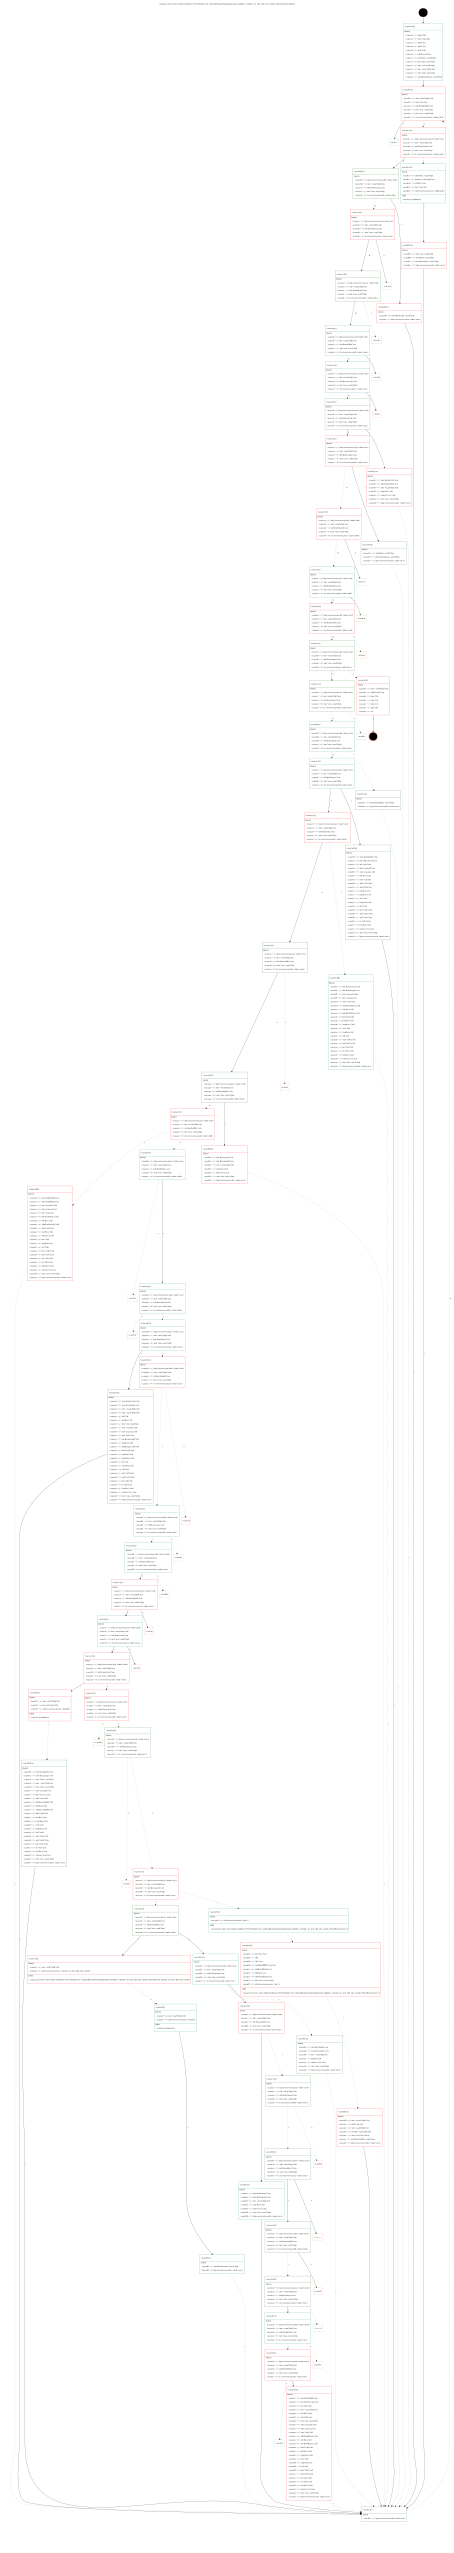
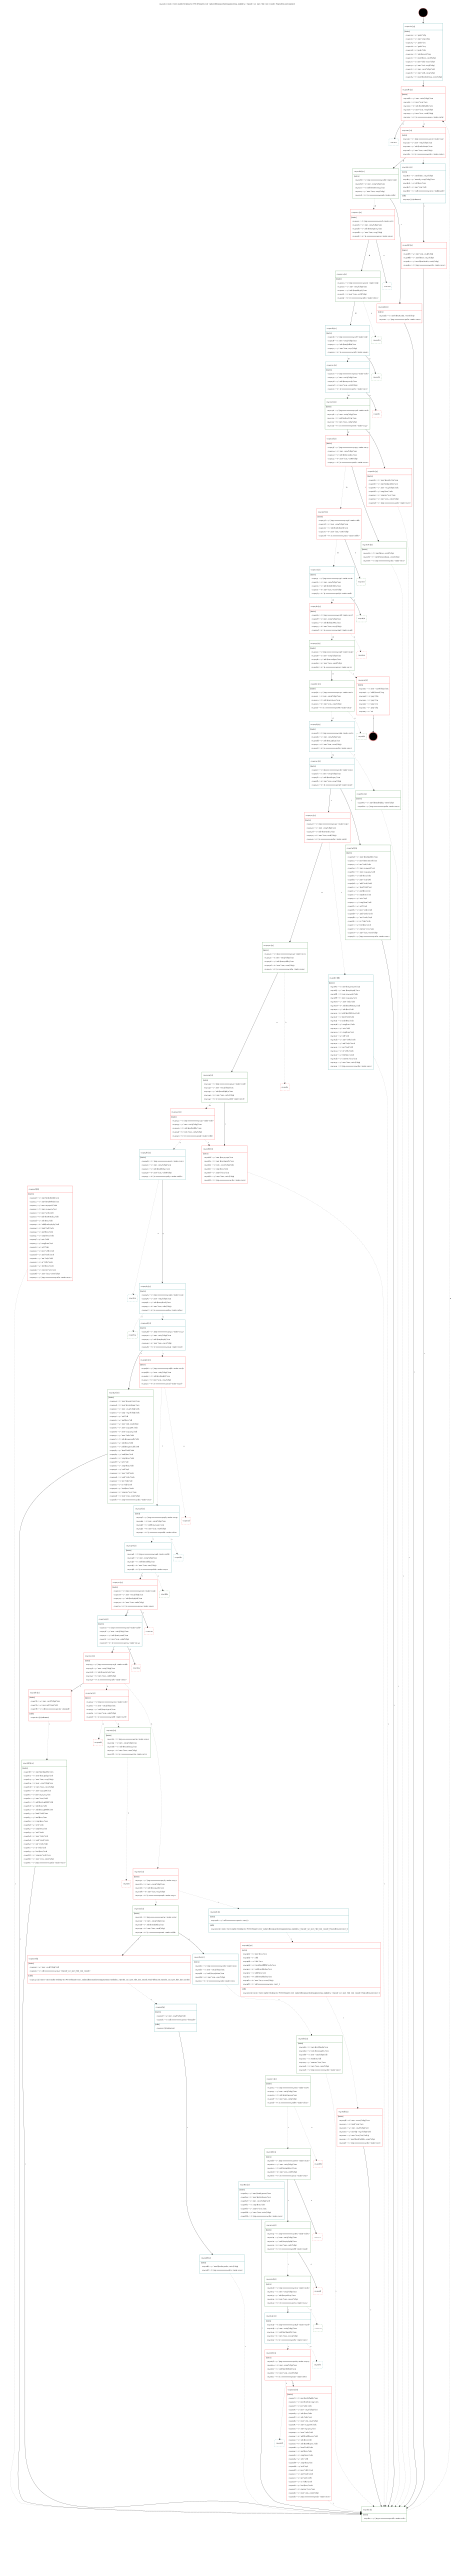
(117, 1161) -> (207, 1142)
(141, 1813) -> (160, 1771)
(261, 2018) -> none
